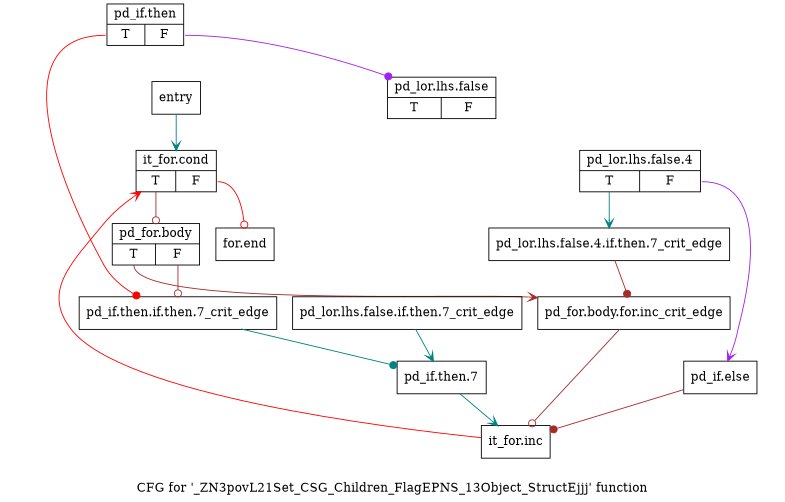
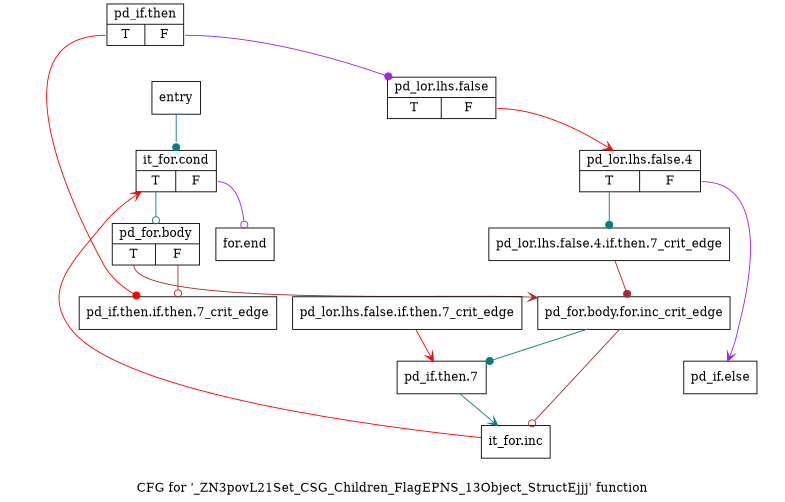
none -> (554, 120)
(176, 128) -> (176, 128)
(237, 196) -> (237, 196)
(156, 204) -> (156, 204)
(609, 206) -> (609, 206)
(422, 341) -> (422, 341)
(315, 347) -> (541, 344)
(620, 409) -> none
